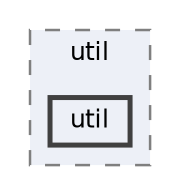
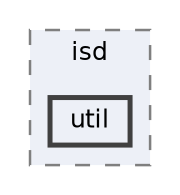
(90, 54) -> (90, 54)
